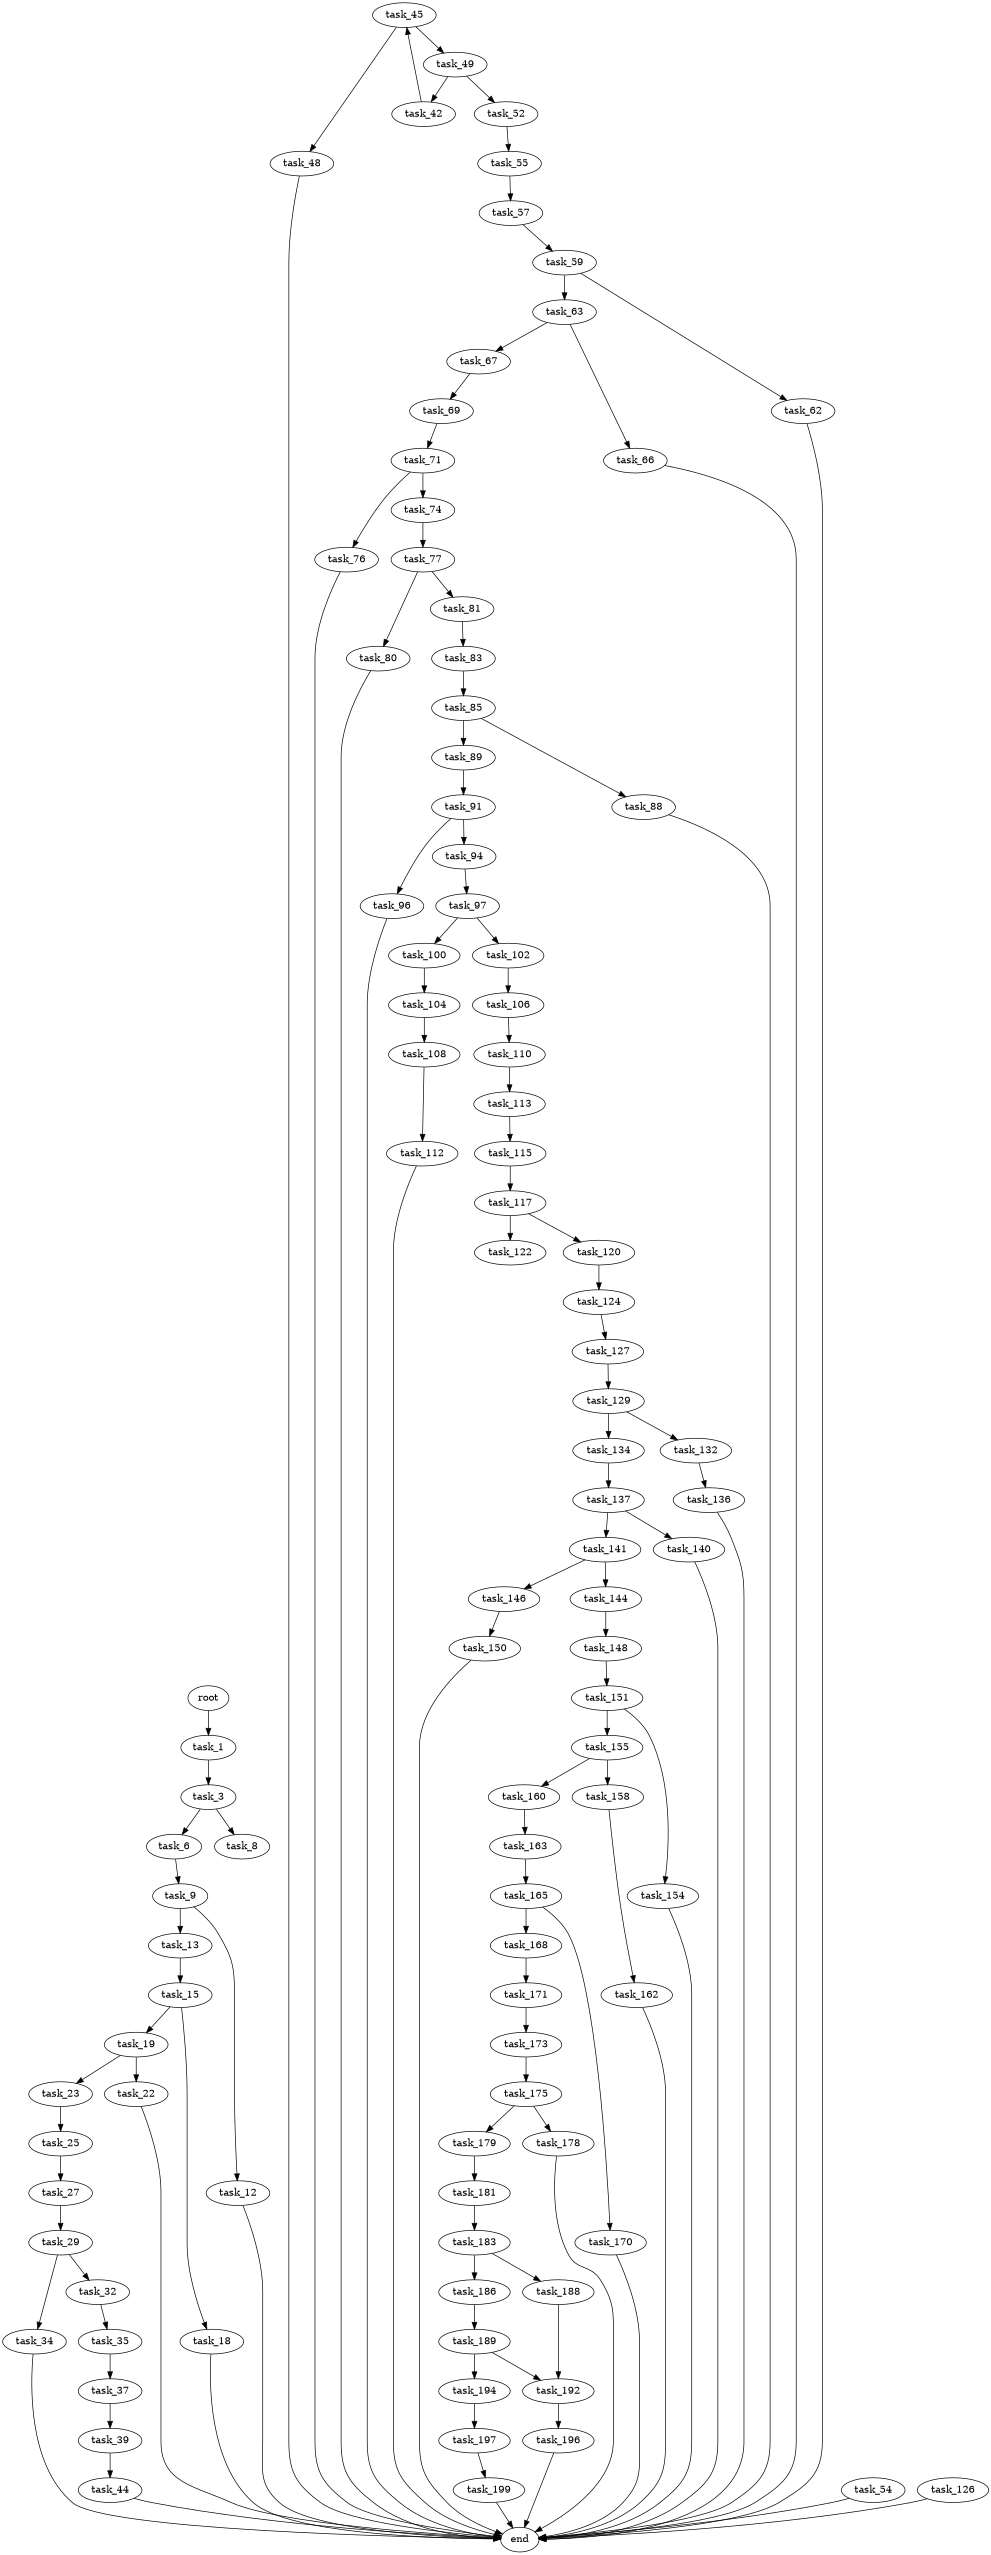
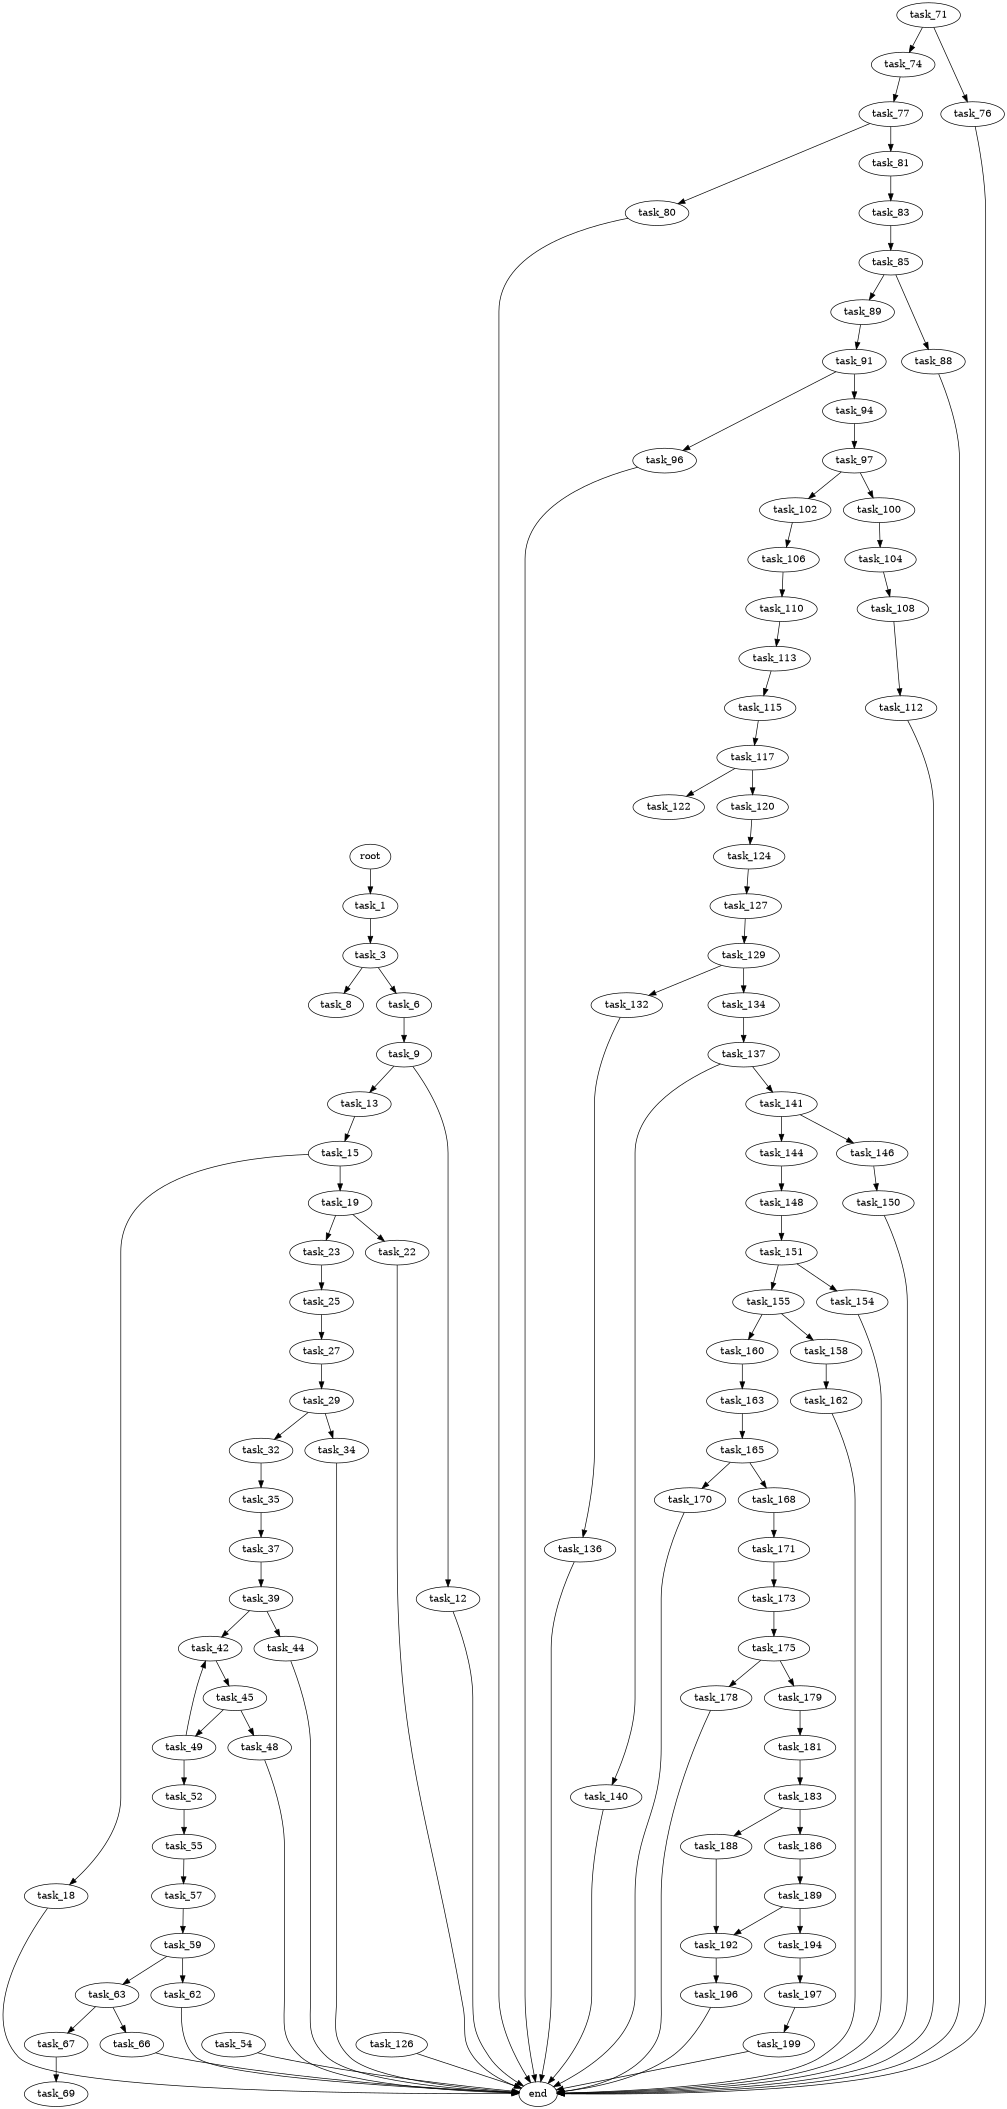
(434, 432) -> none
none -> (238, 1621)
